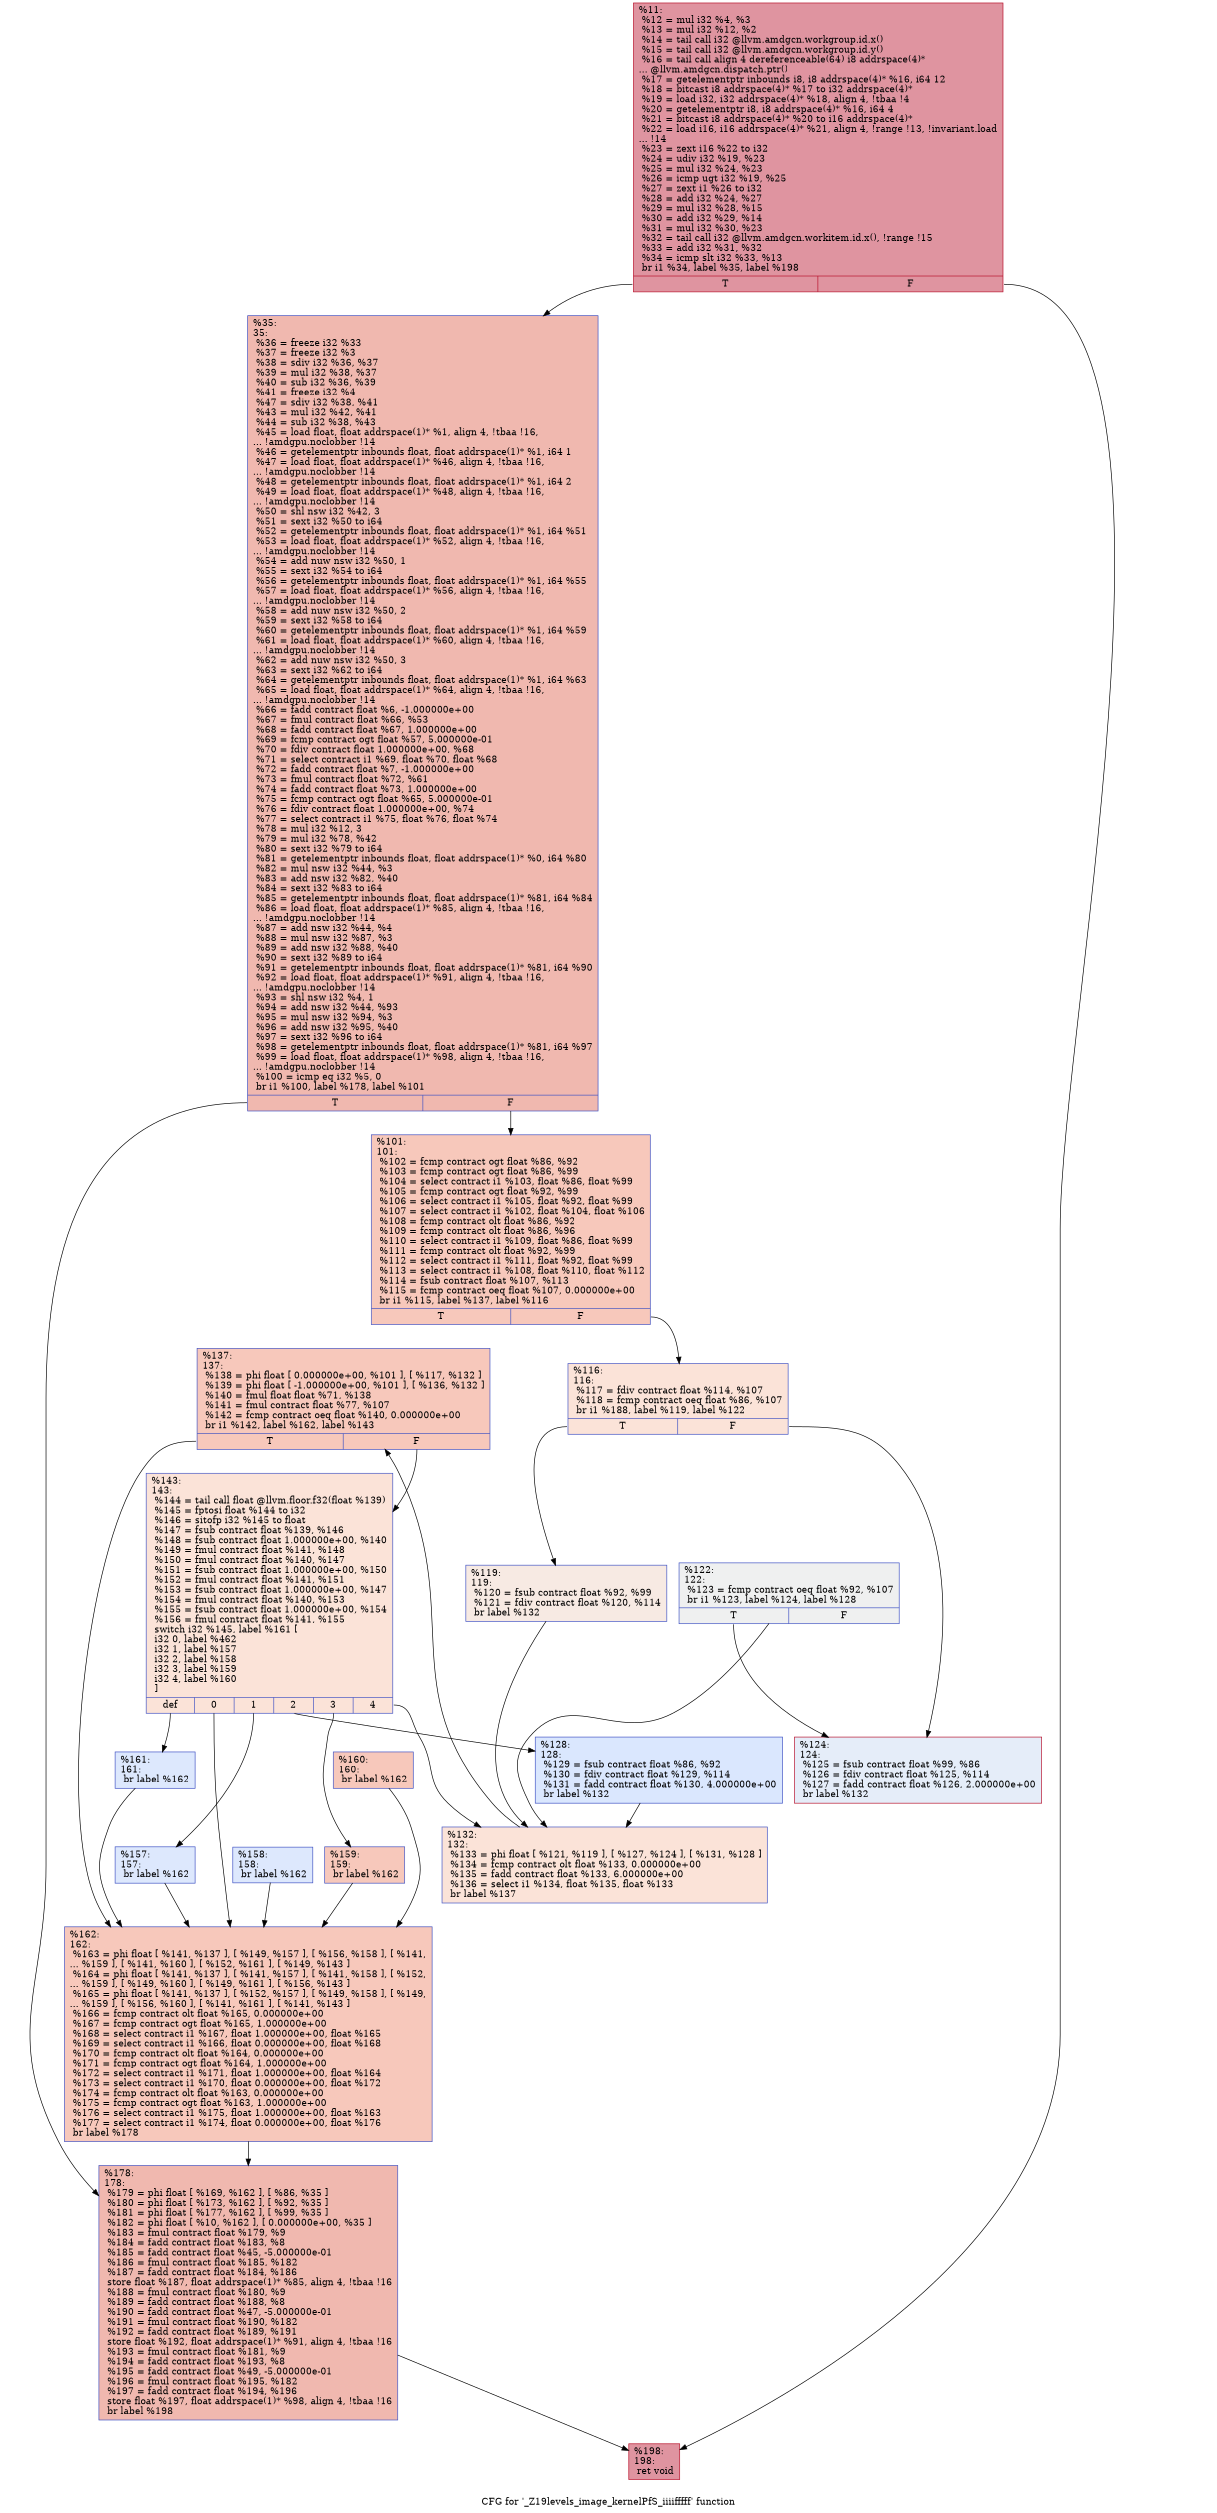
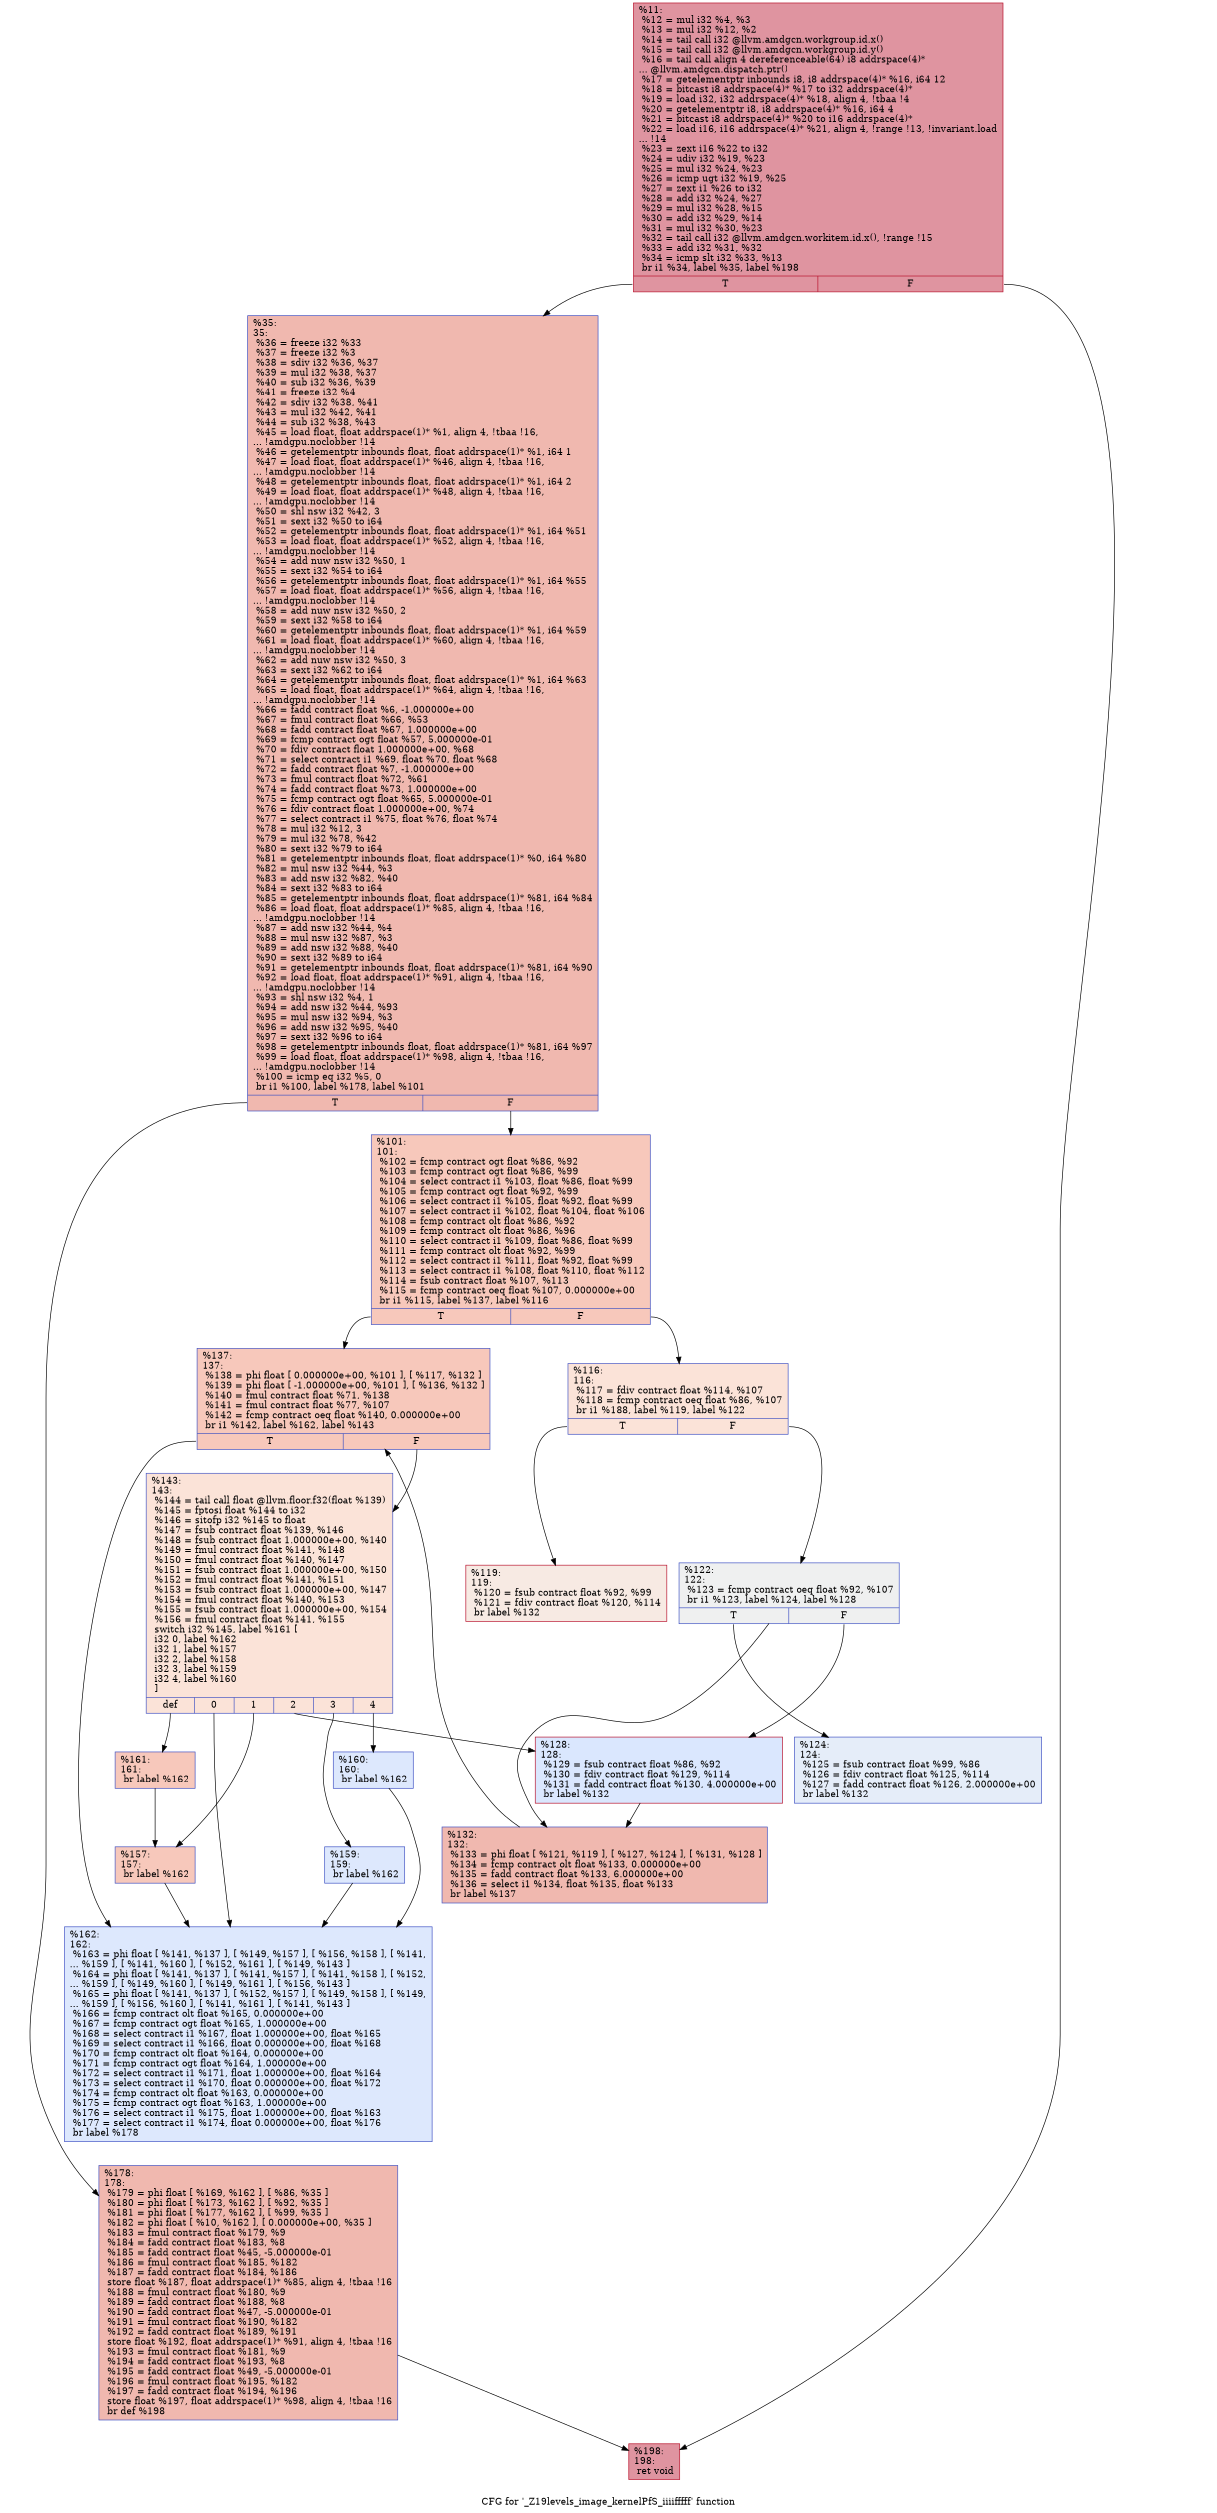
(316, 403) -> (316, 403)
none -> (354, 1325)
(287, 1396) -> (296, 1396)
(933, 1534) -> (821, 1484)
(566, 1593) -> (566, 1593)
(194, 1640) -> (194, 1640)
none -> (815, 1691)
(500, 1720) -> none
(430, 1766) -> (373, 1731)
(155, 1770) -> (155, 1770)
(373, 1770) -> (373, 1770)
(659, 1770) -> (659, 1770)
(918, 1770) -> (918, 1770)
(101, 1852) -> (155, 1814)
(155, 1865) -> (155, 1865)
(273, 1865) -> none
(365, 1865) -> (365, 1865)
(605, 1865) -> (605, 1865)
(248, 2034) -> (248, 2034)
(248, 2150) -> none
(139, 2411) -> (135, 2411)
